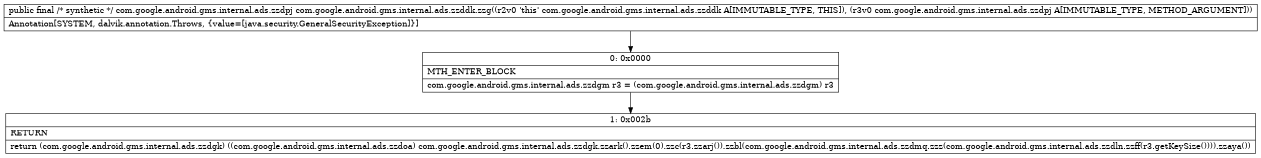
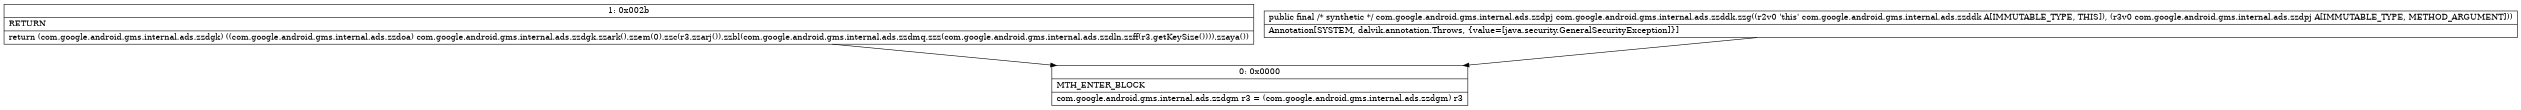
(631, 100) -> (941, 55)
